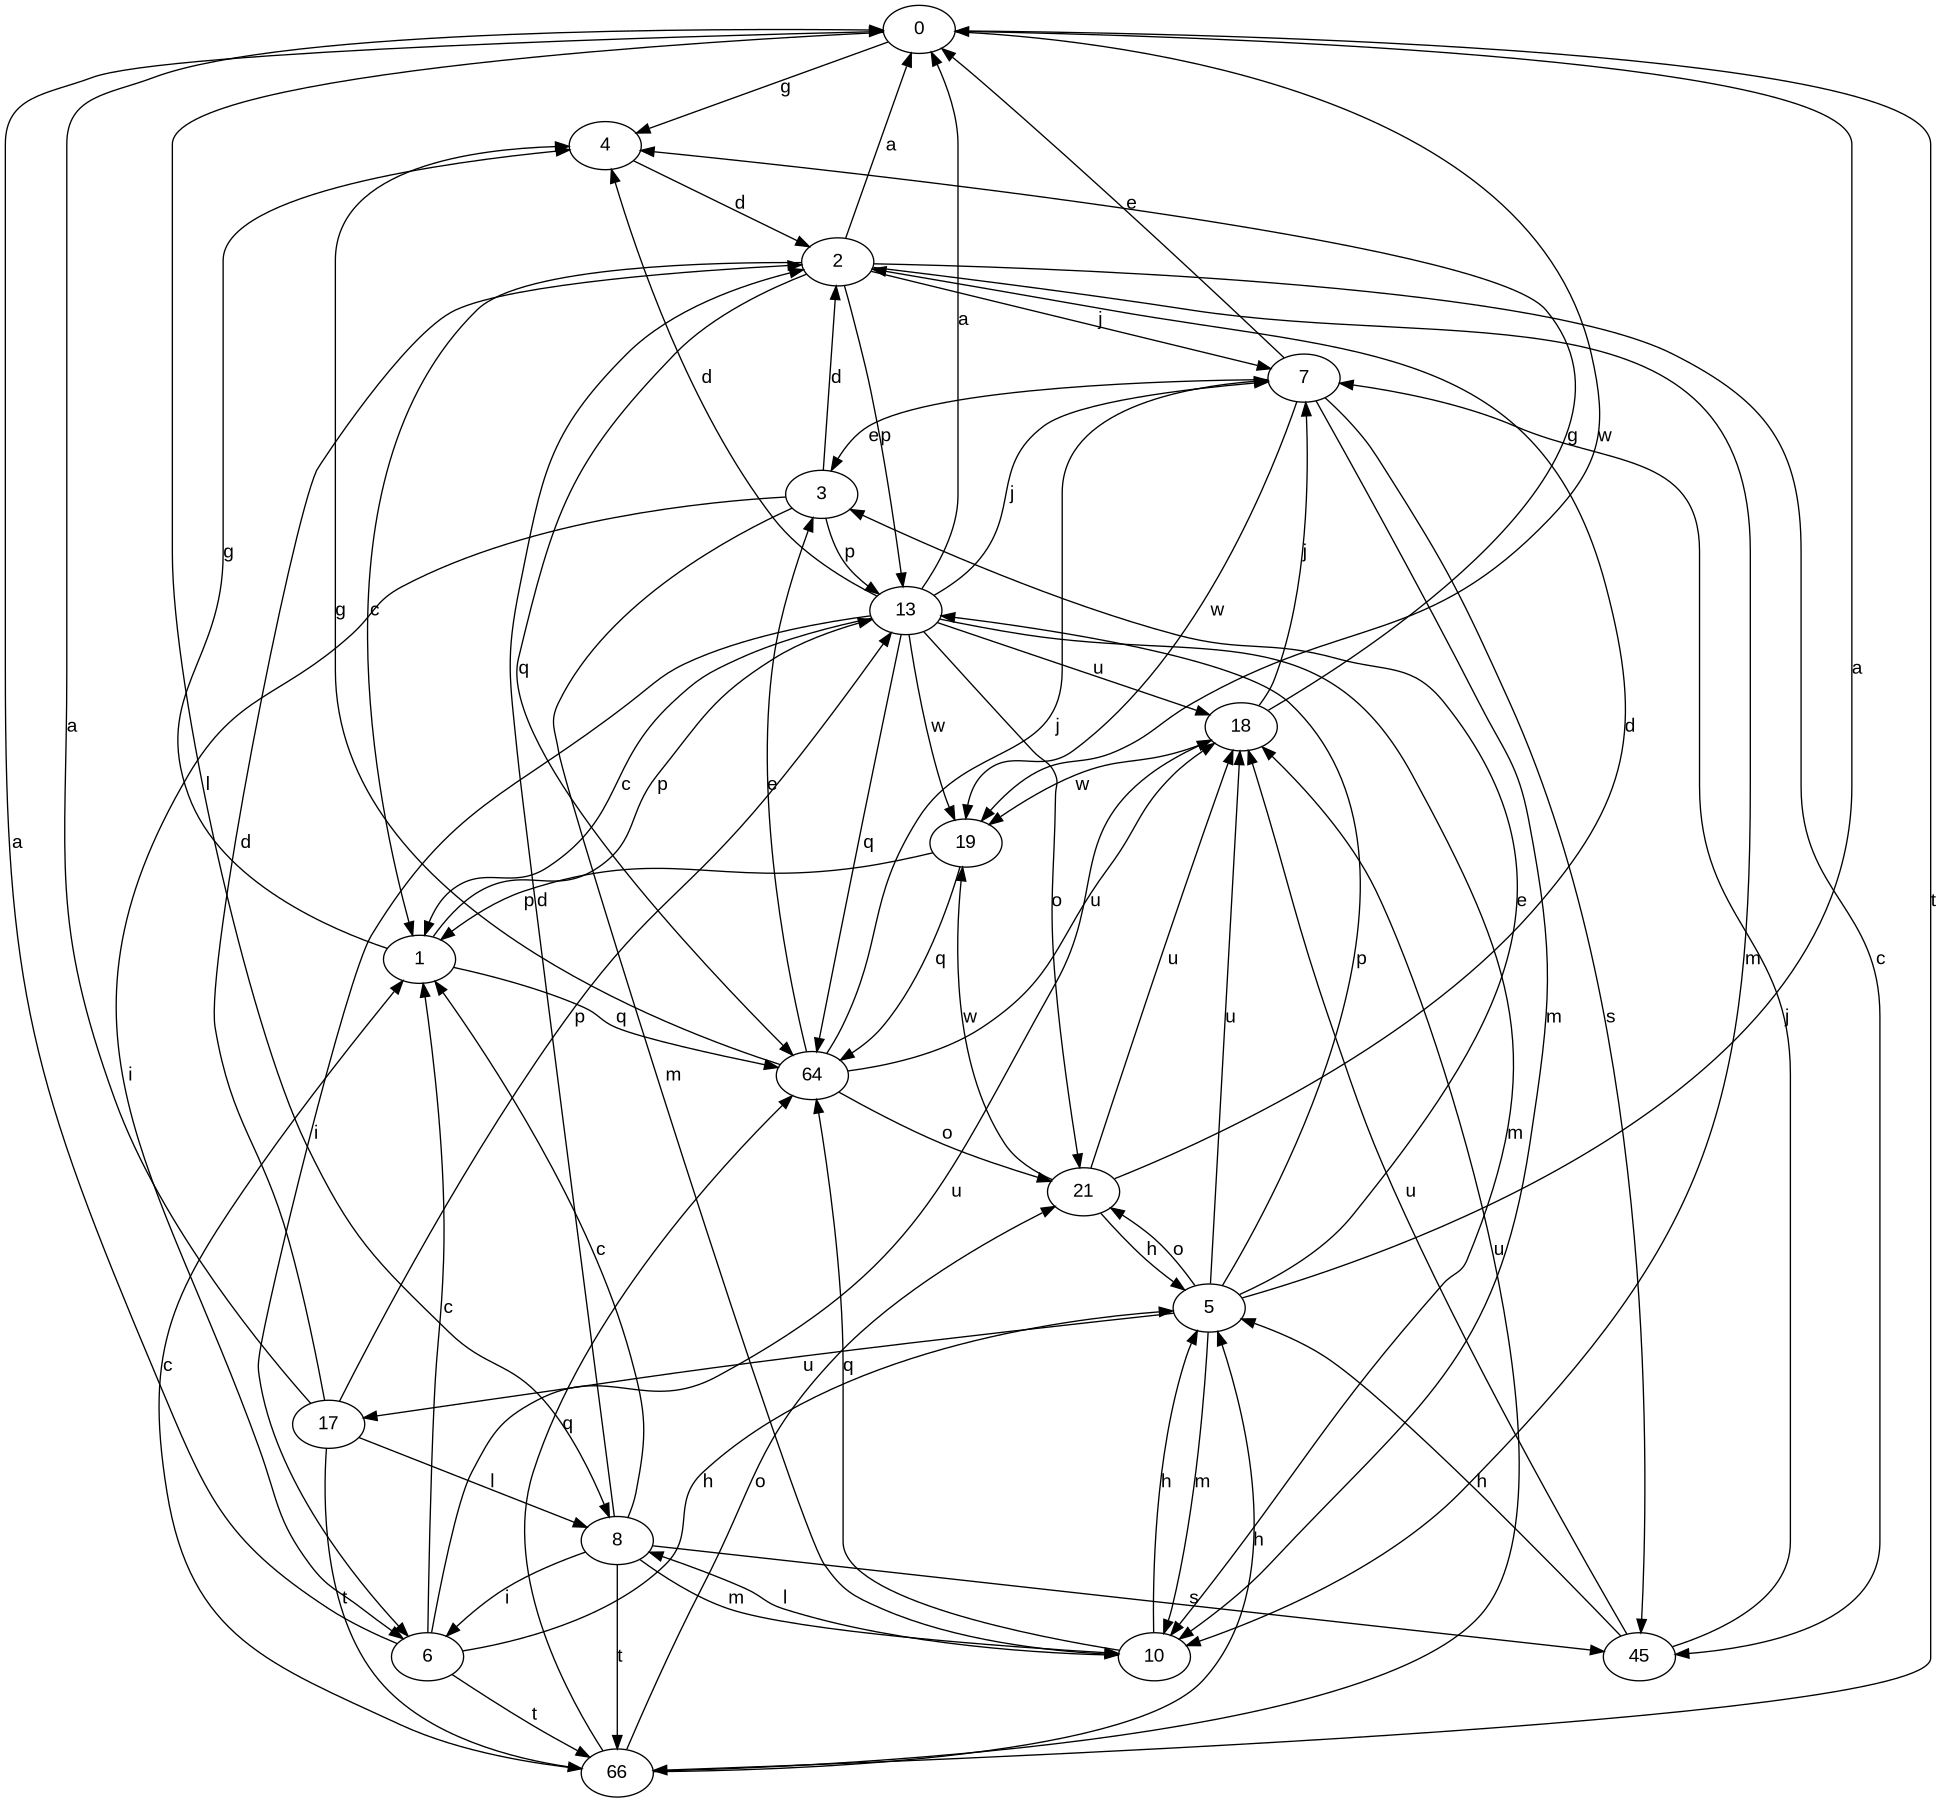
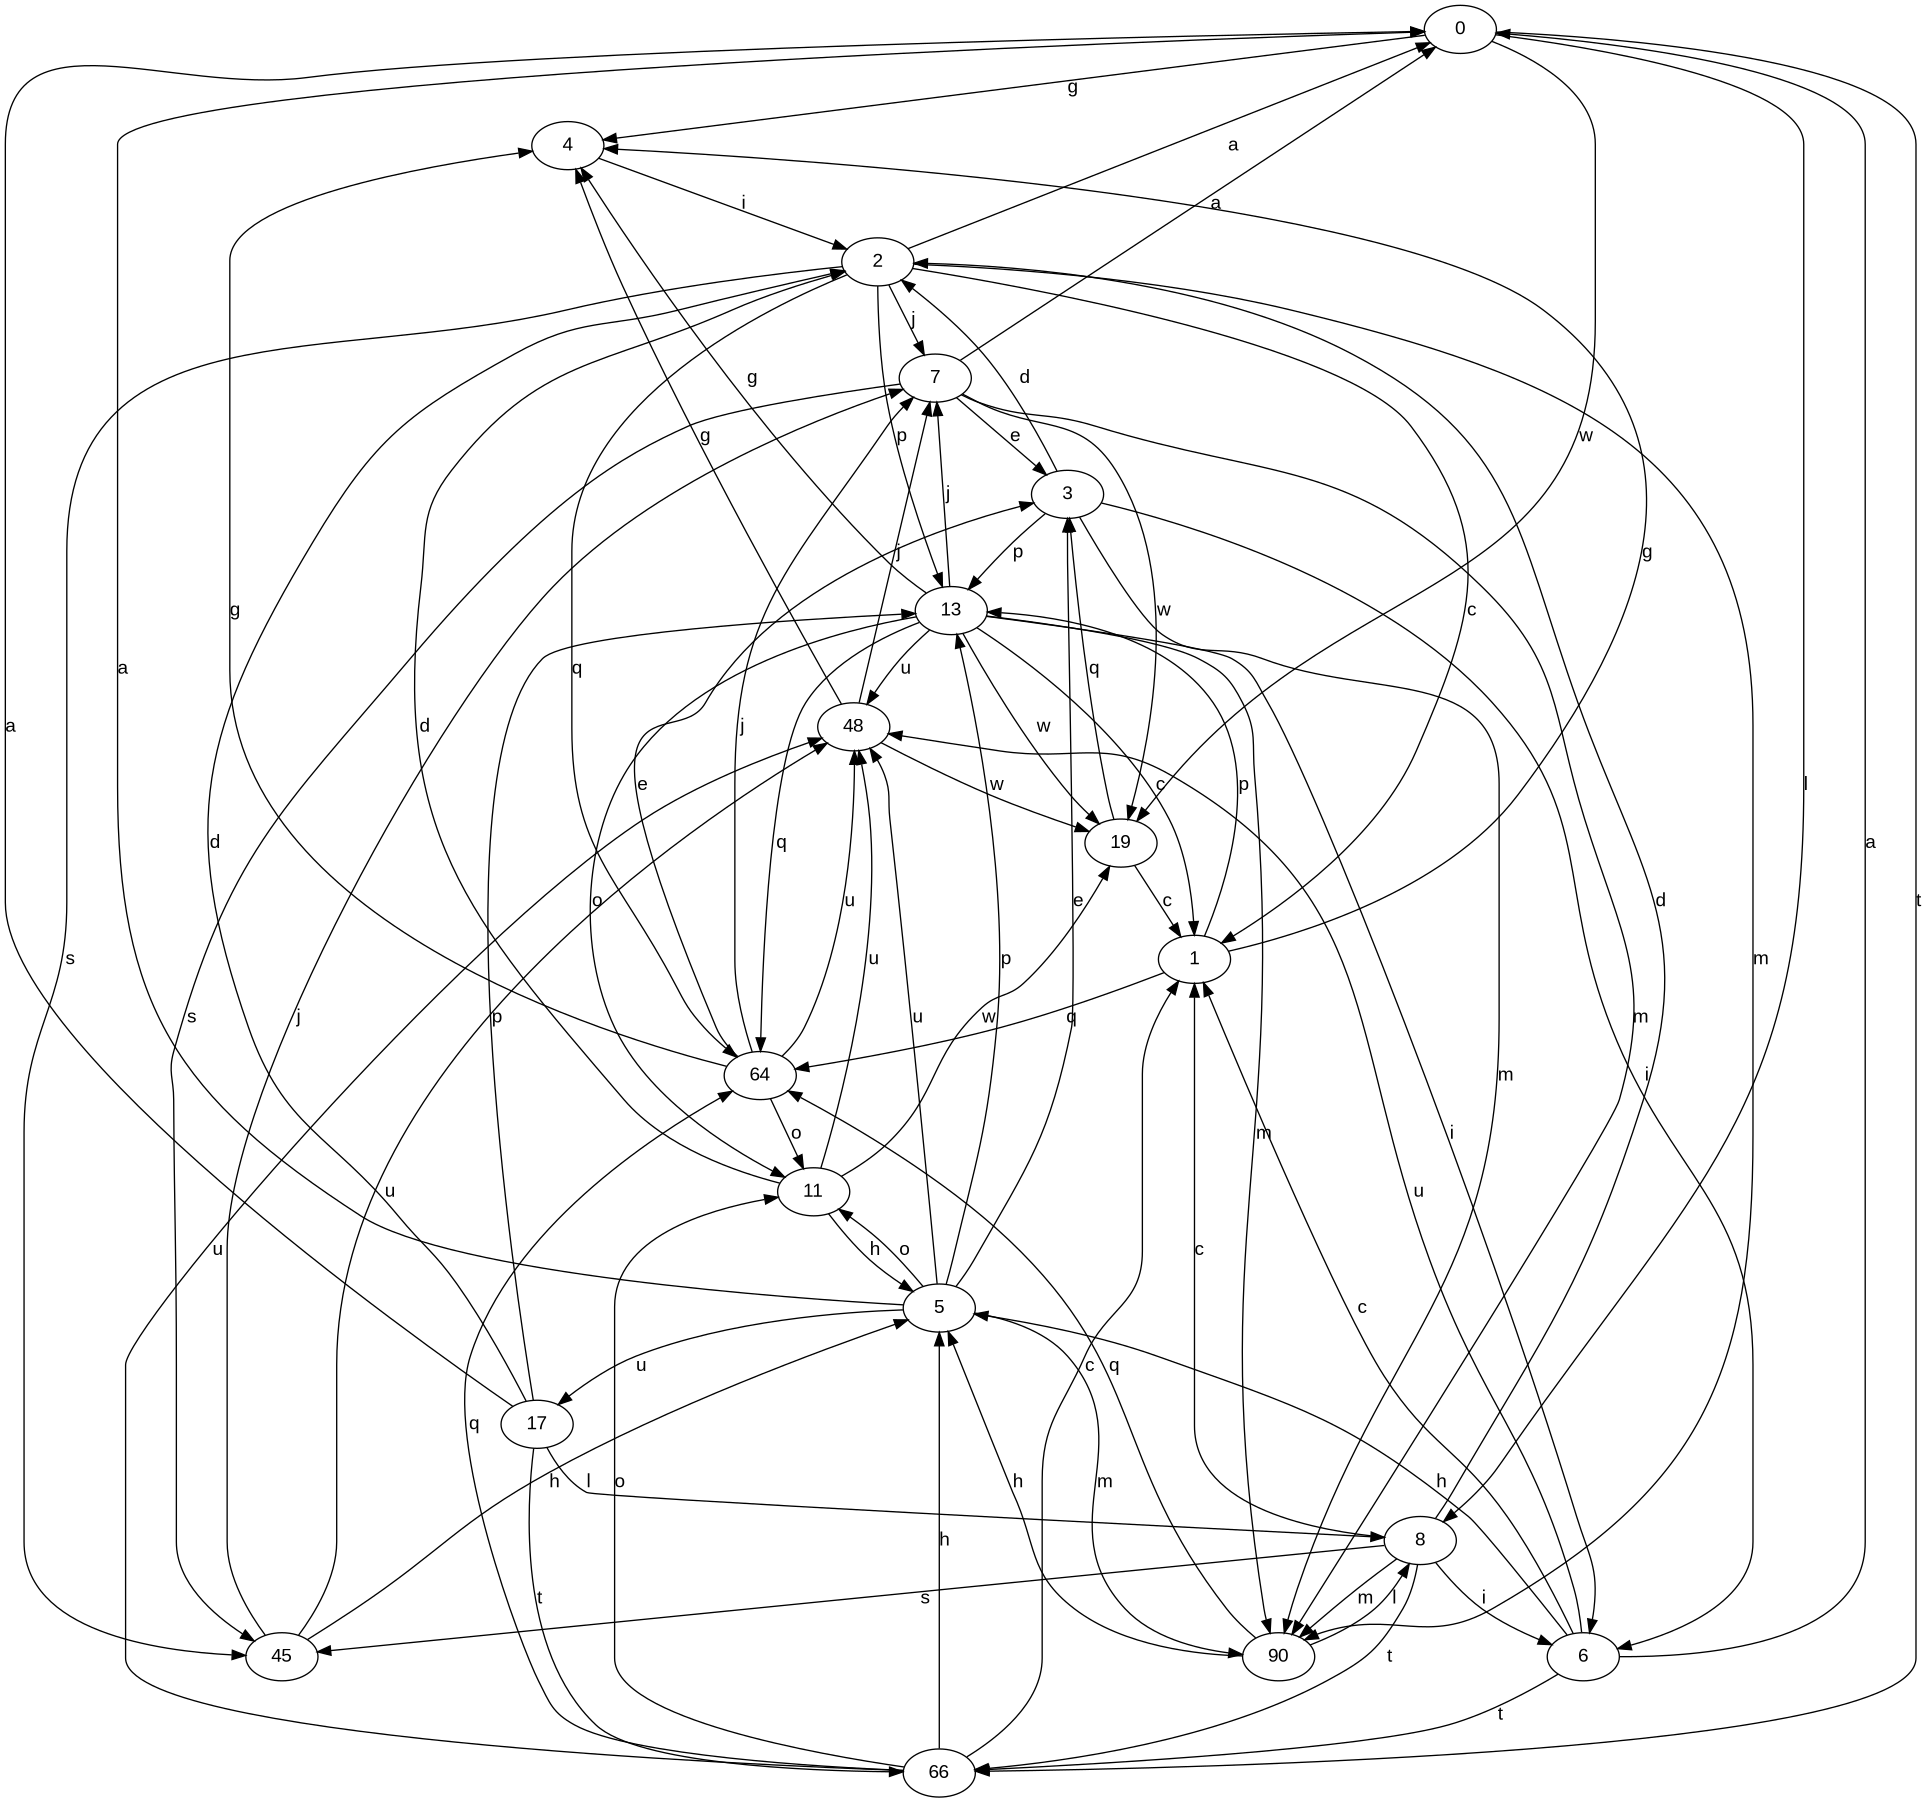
(740, 204) -> (744, 204)
(1132, 204) -> (1216, 204)
(958, 329) -> none
(707, 378) -> (752, 378)
(1241, 727) -> (854, 727)
(529, 901) -> (1167, 901)
(1881, 959) -> (70, 959)
(920, 969) -> (1087, 676)
(1084, 1192) -> (814, 1192)
(1154, 1657) -> (1279, 1657)
